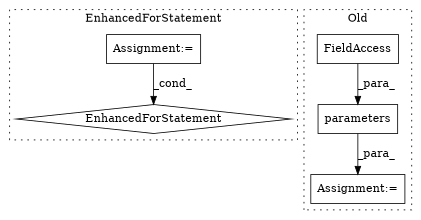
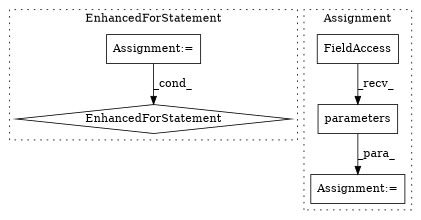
(358, 19) -> (358, 19)
(376, 84) -> (376, 84)
